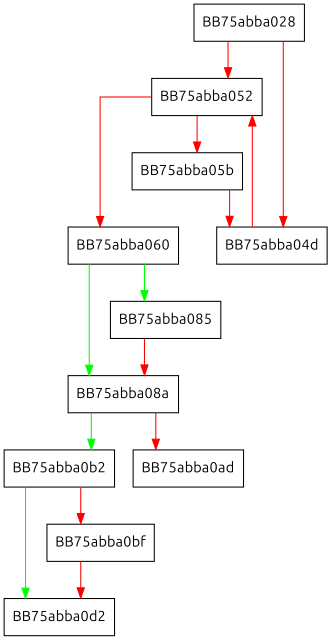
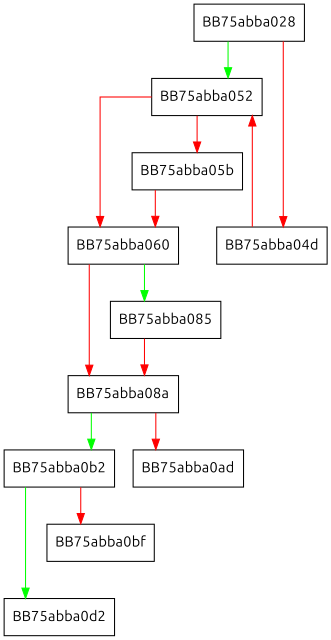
(228, 55) -> (228, 55)
(230, 203) -> (155, 203)
(89, 315) -> (89, 315)
(81, 575) -> none
